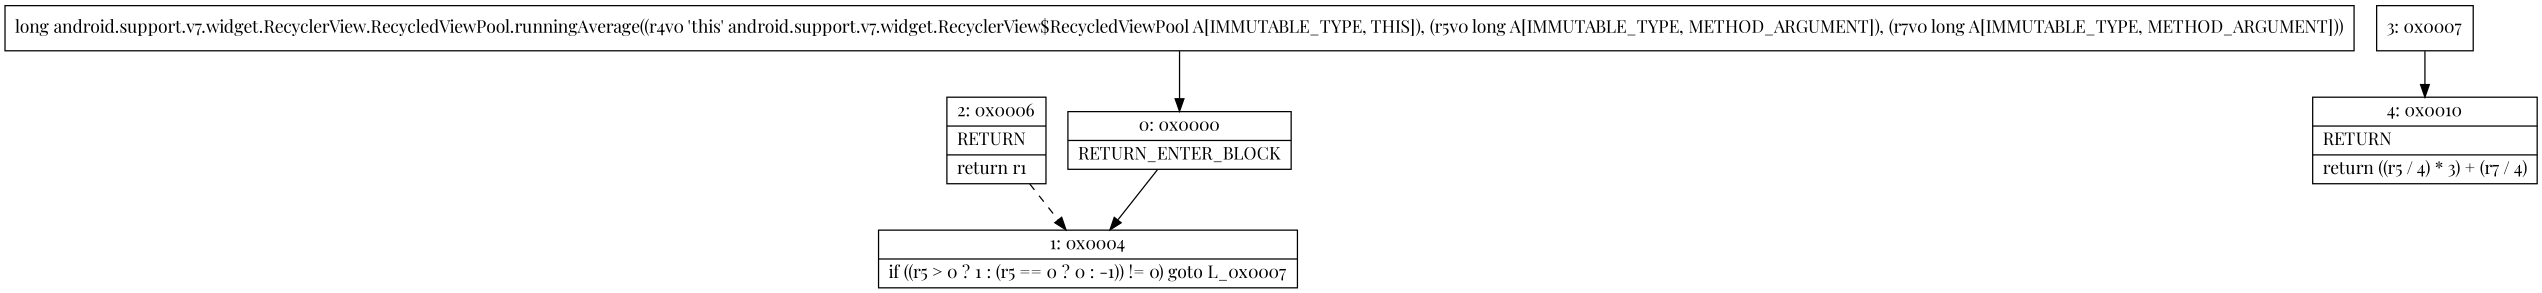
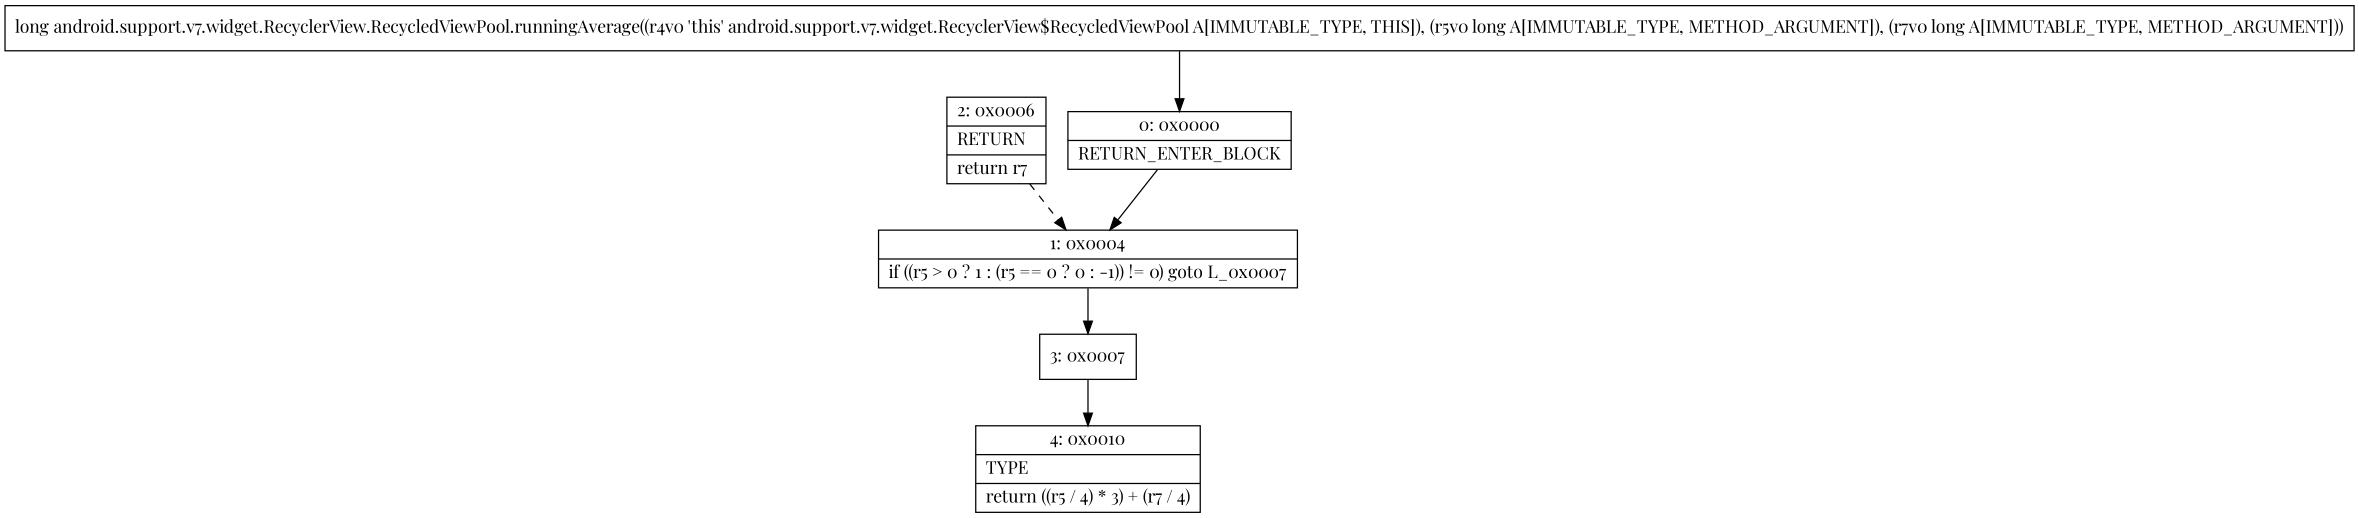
(2357, 140) -> (1007, 468)
(992, 169) -> (993, 169)
none -> (1088, 305)
